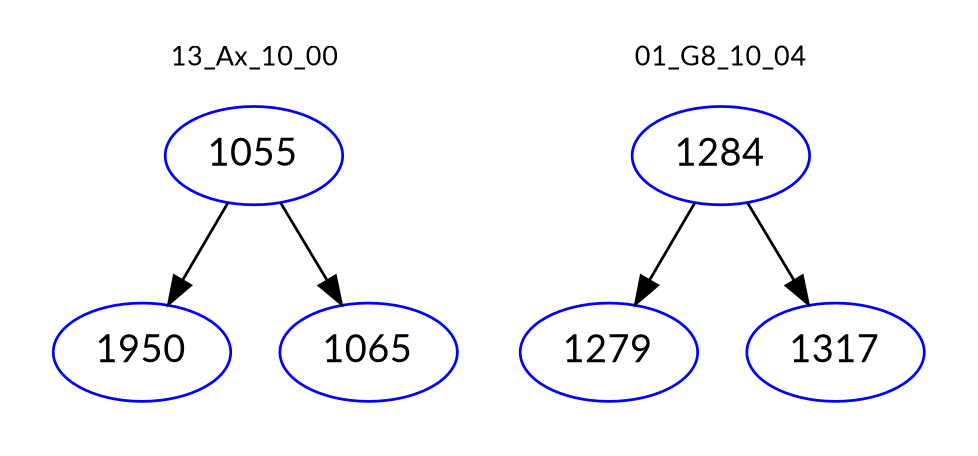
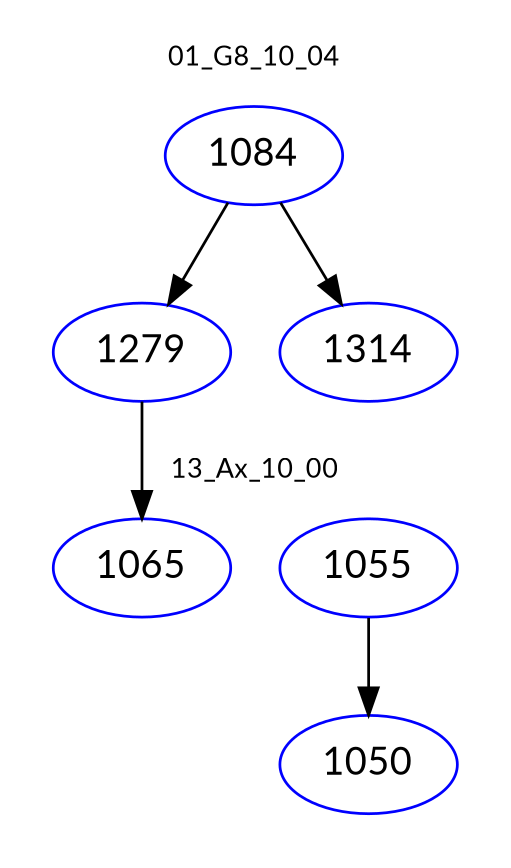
(721, 156) -> (254, 156)
(304, 242) -> (142, 462)
(142, 352) -> (369, 765)
(836, 352) -> (369, 352)
